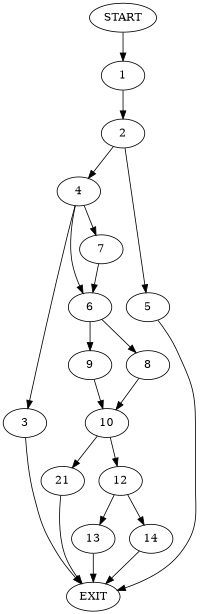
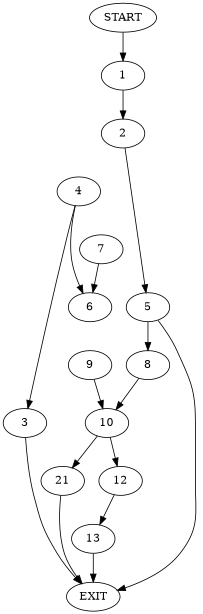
(103, 159) -> none
(89, 217) -> none
(90, 332) -> none
(116, 333) -> (148, 332)
(151, 539) -> none
